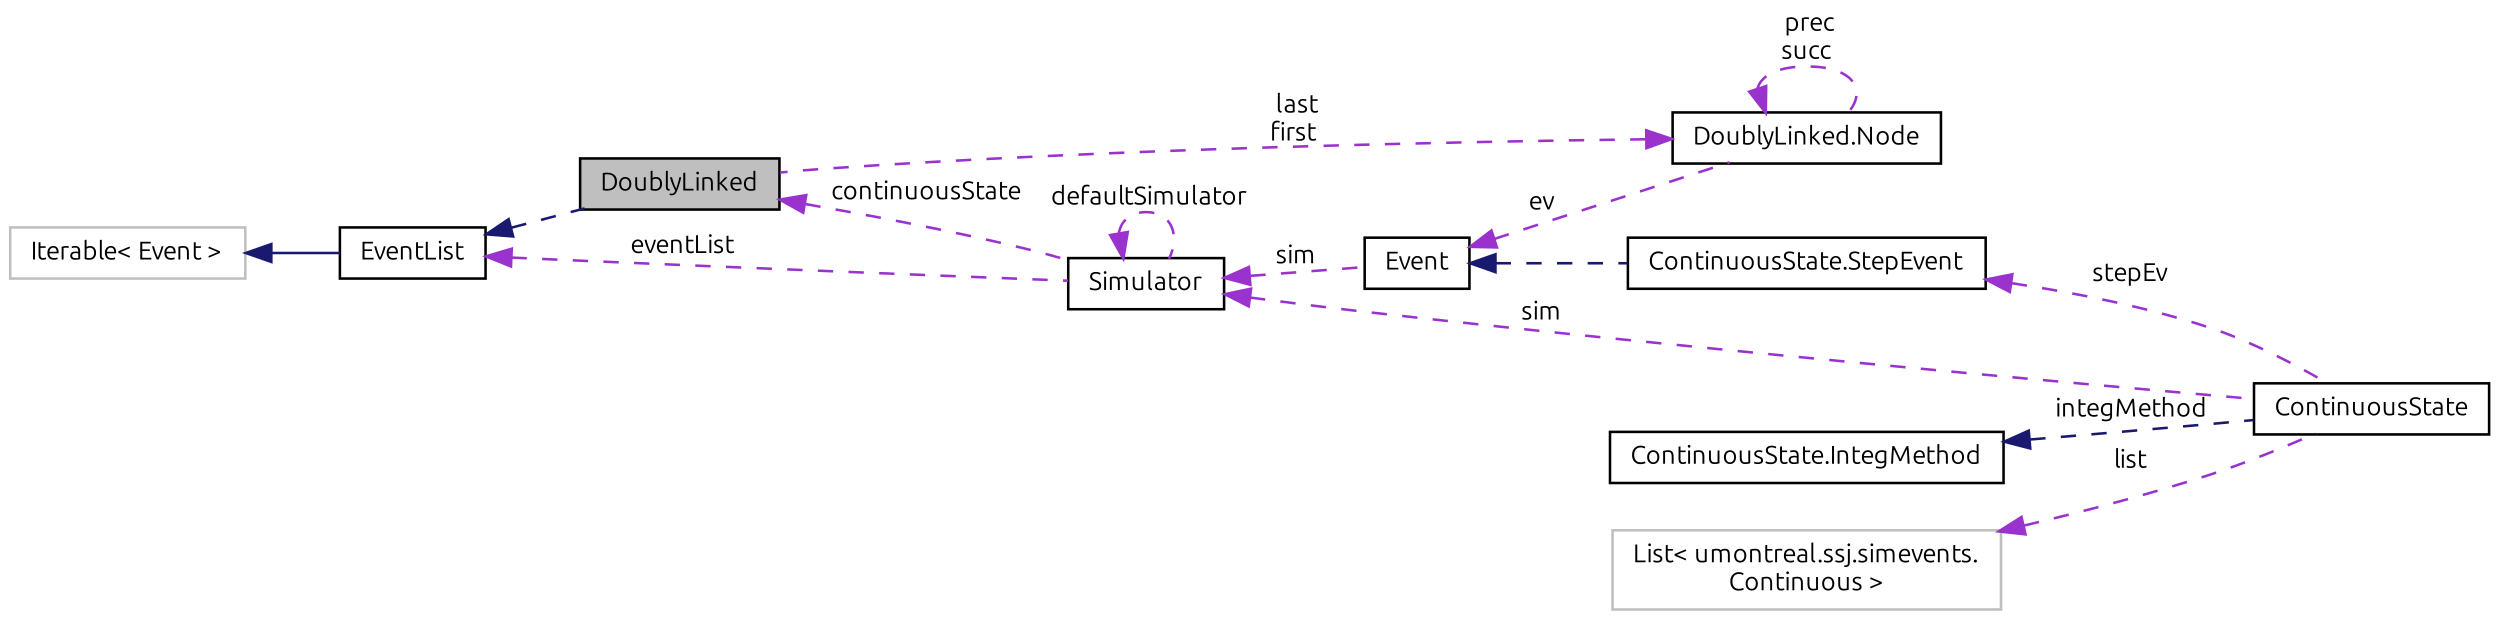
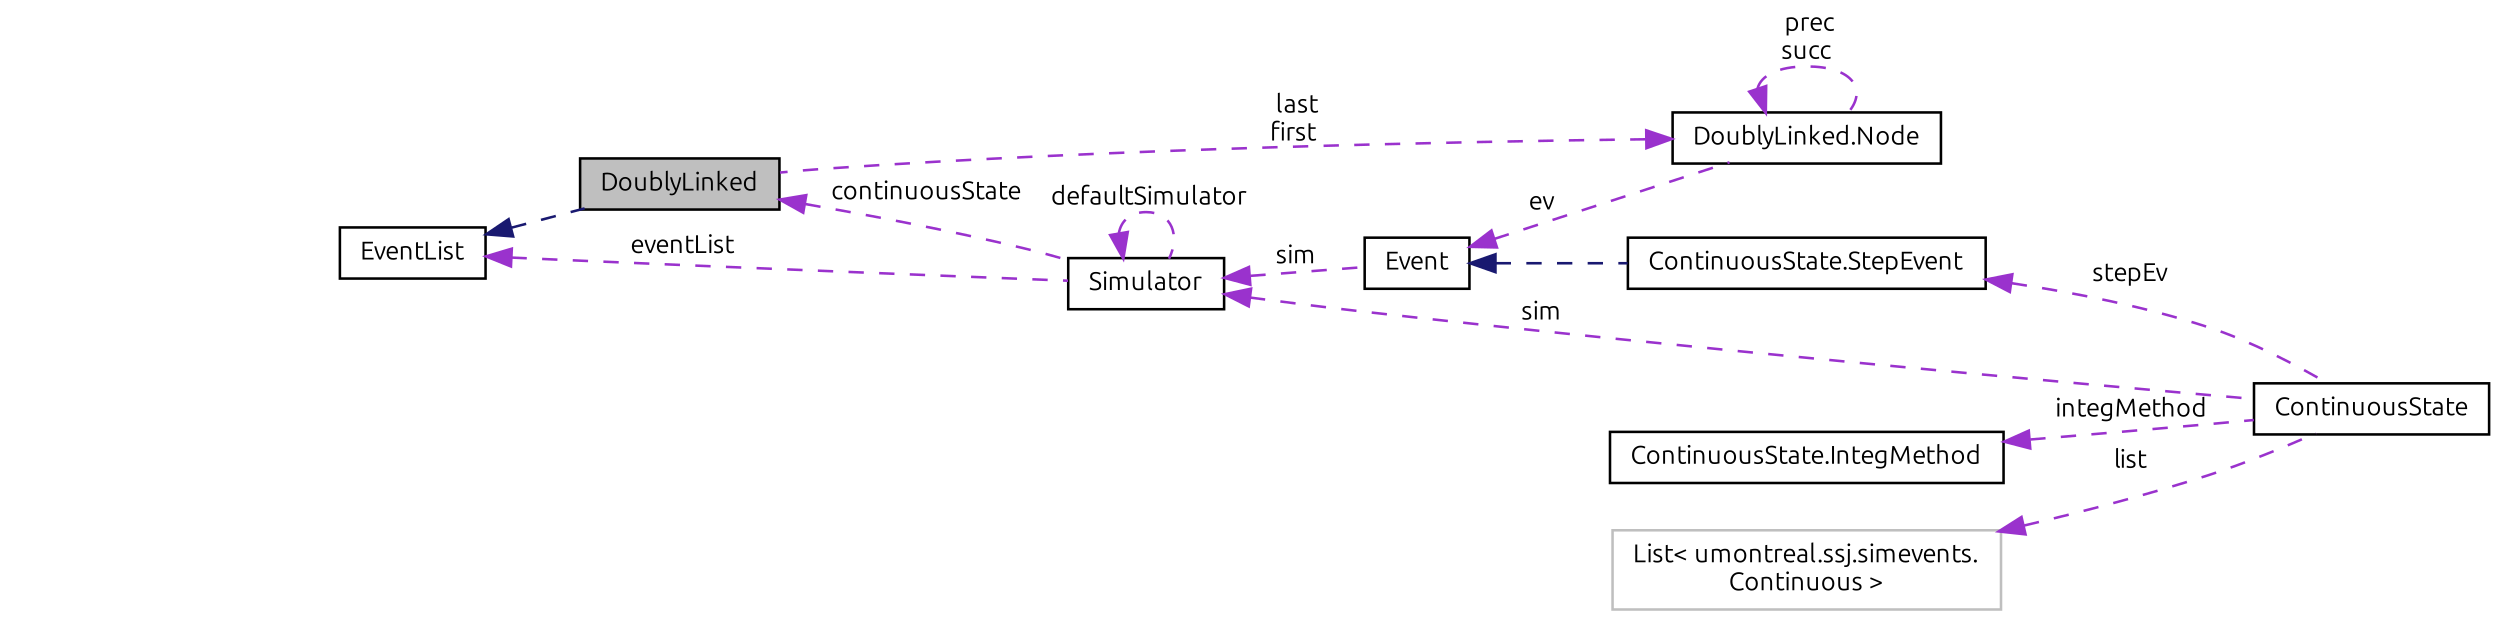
(128, 253) -> none
(2142, 430) -> (2142, 430)
